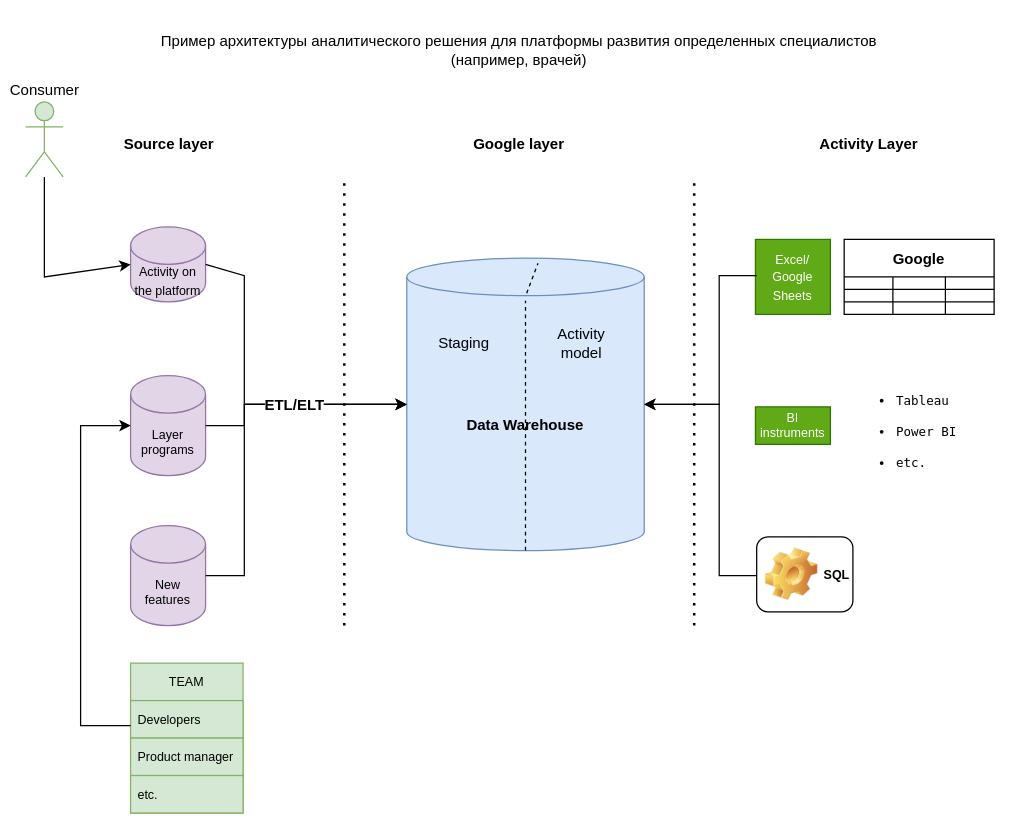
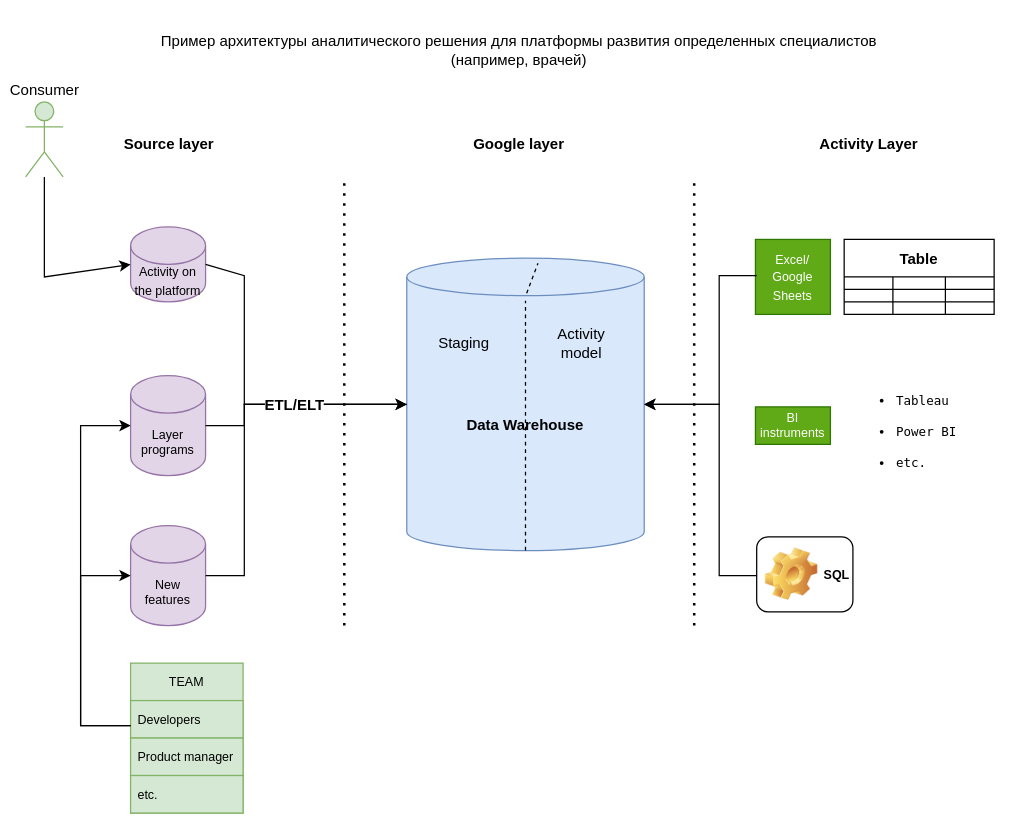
(919, 259) -> (919, 259)
(399, 404) -> (403, 404)
none -> (102, 576)
